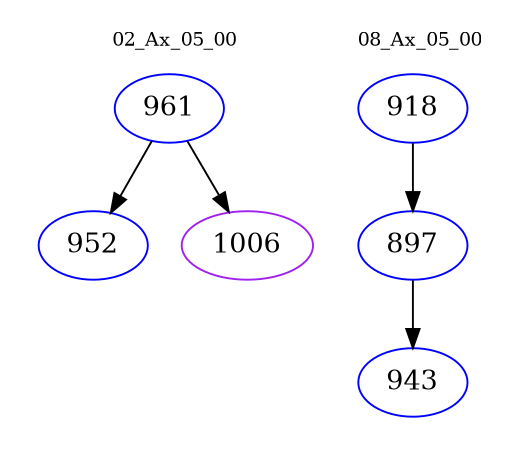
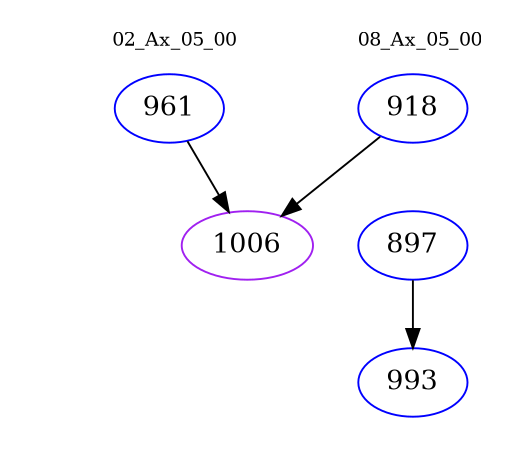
(413, 168) -> (355, 157)
(93, 245) -> none
(413, 382) -> (413, 382)
